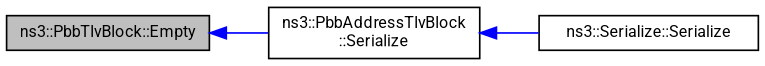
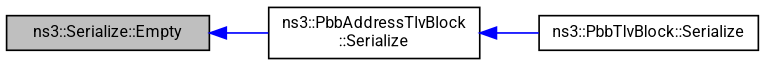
(108, 33) -> (108, 33)
(649, 33) -> (649, 33)
